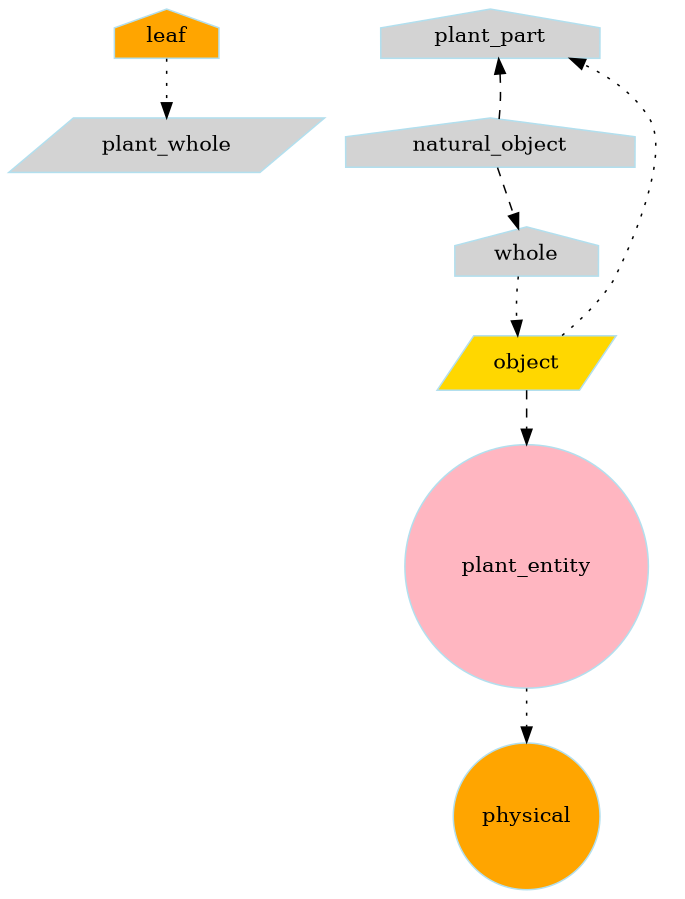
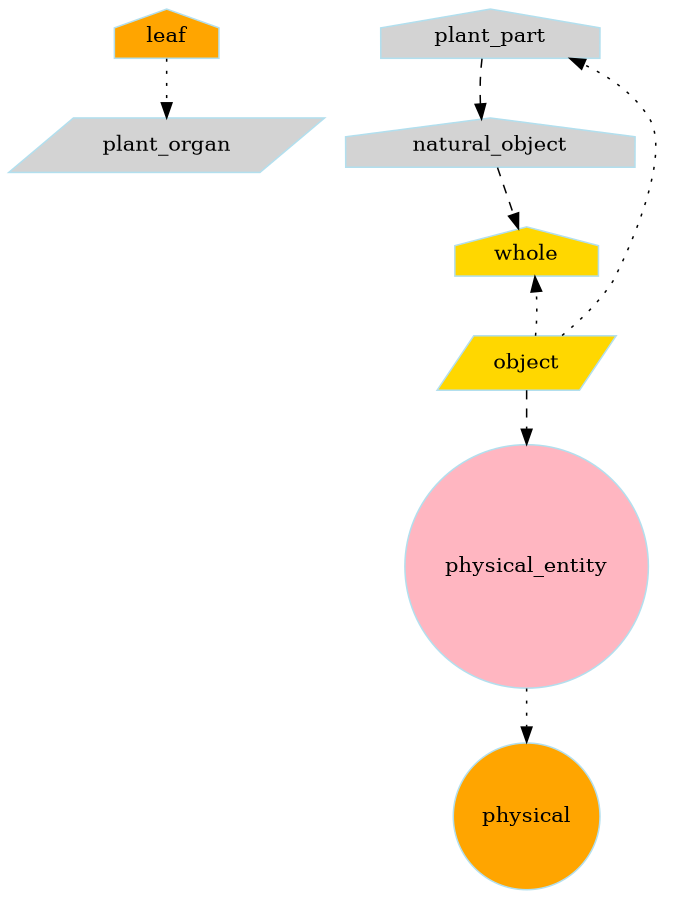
(500, 96) -> (480, 81)
(167, 145) -> (167, 145)
(527, 254) -> (527, 254)
(517, 298) -> (537, 314)
(527, 566) -> (527, 566)
